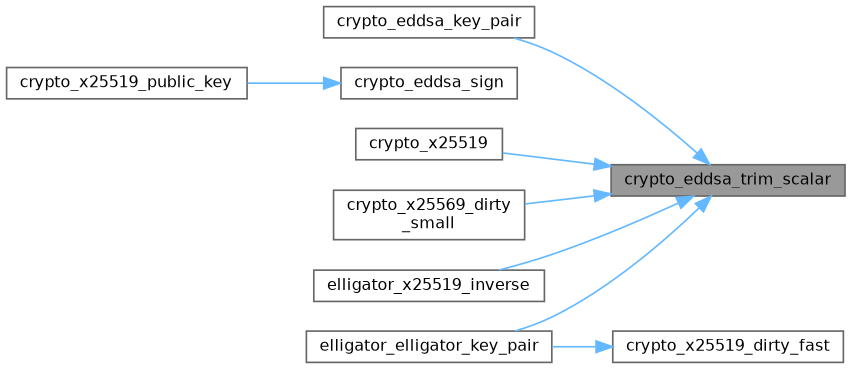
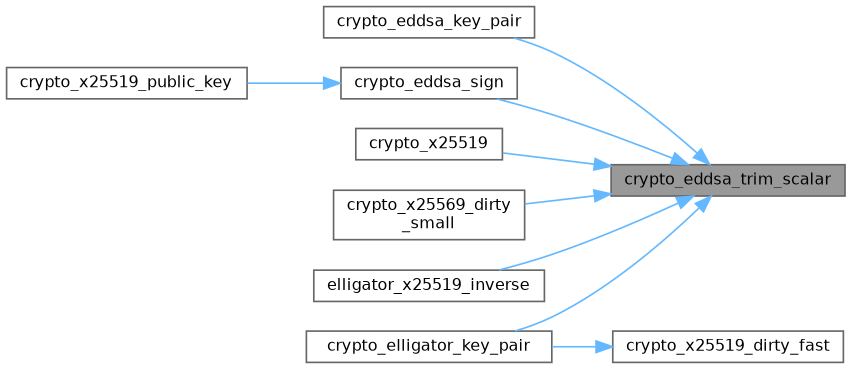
none -> (586, 126)
(429, 347) -> (429, 347)
